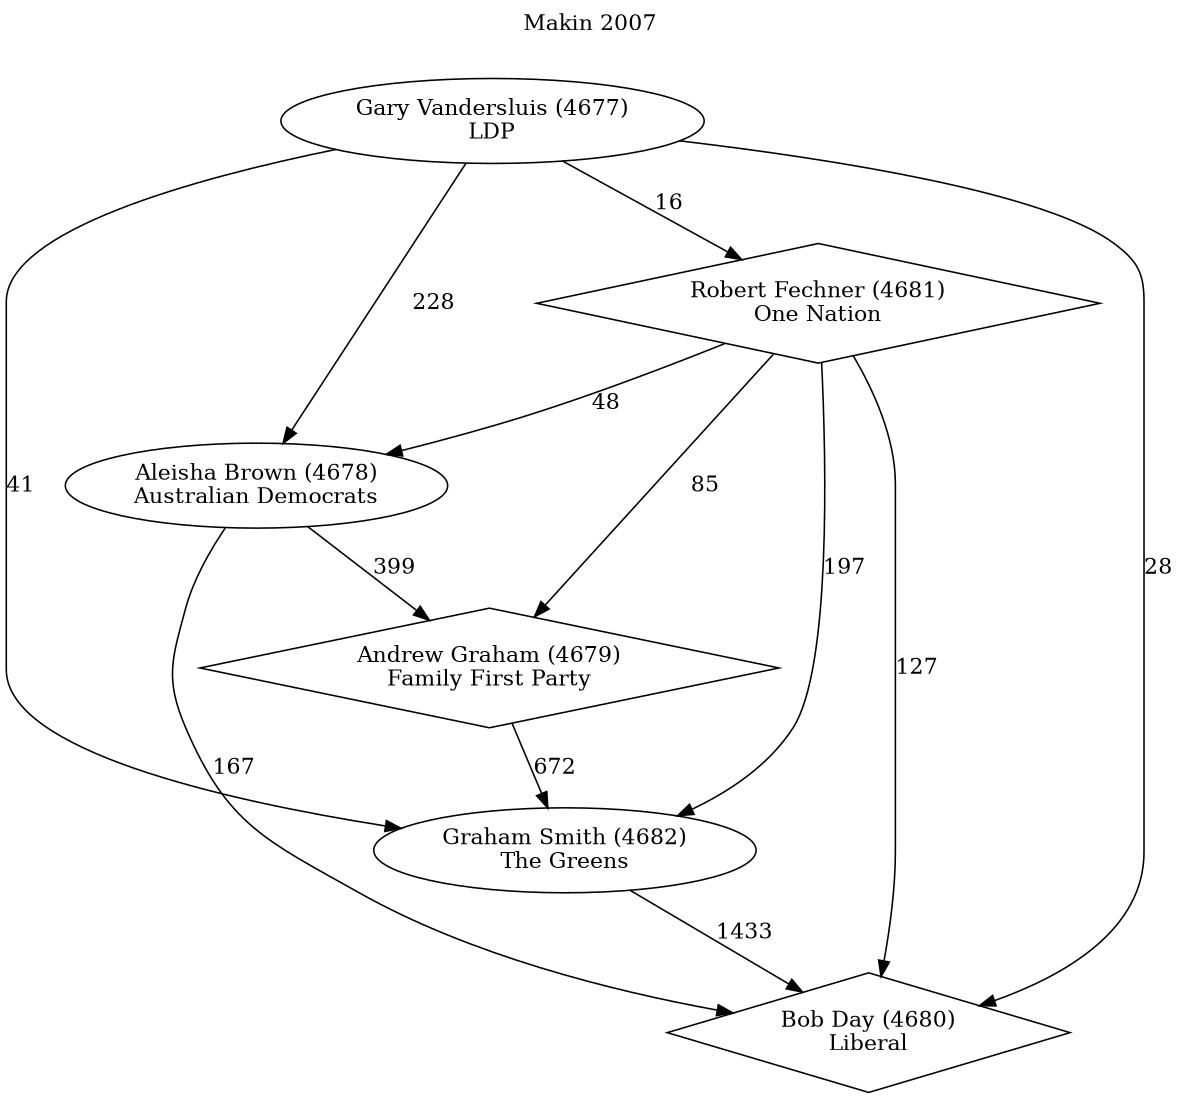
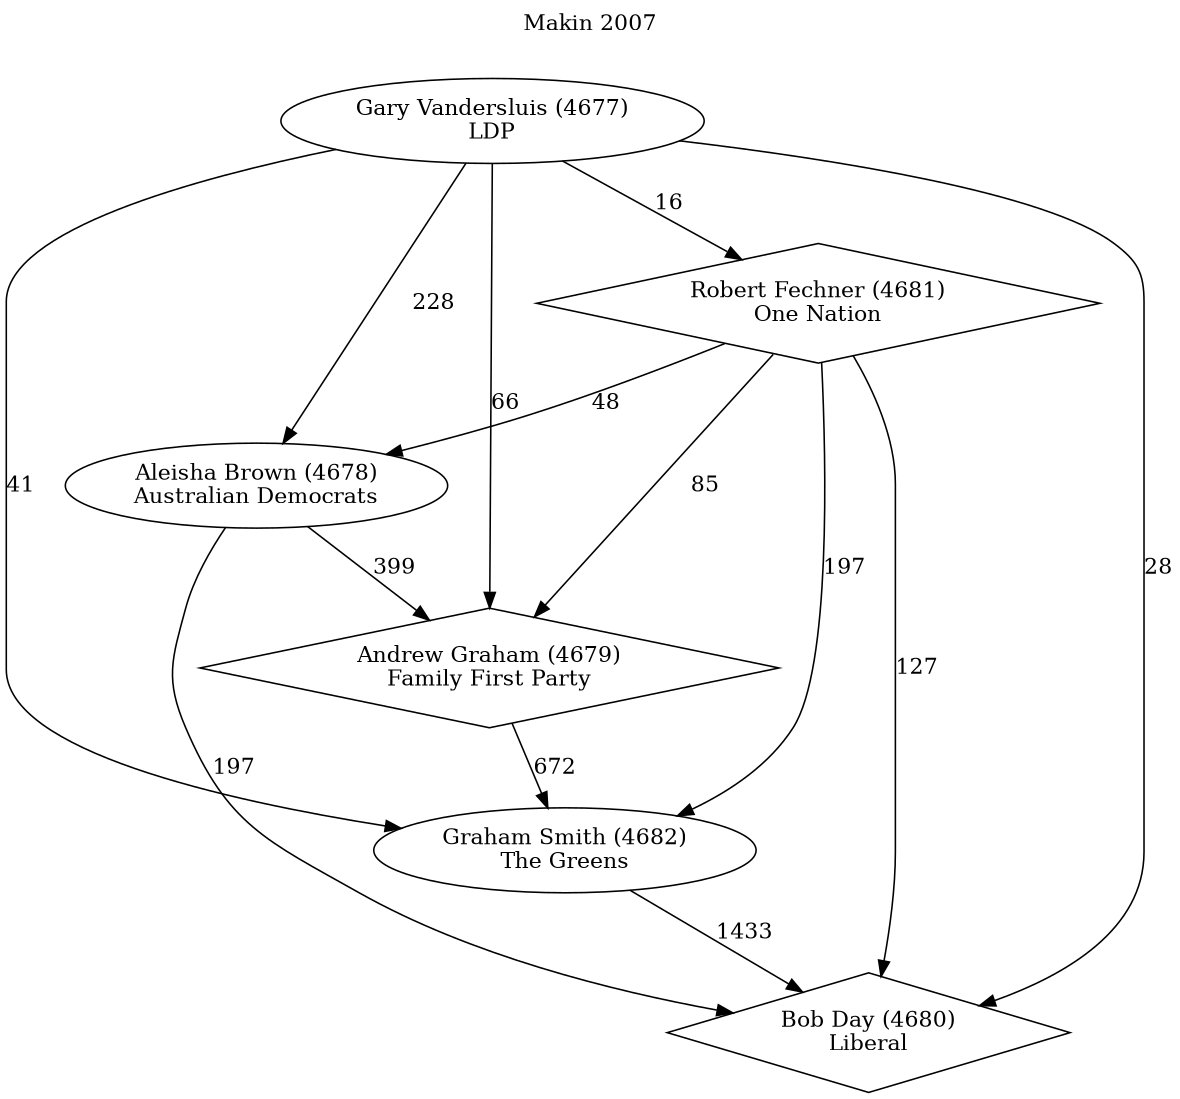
none -> (491, 378)
(234, 768) -> (234, 768)
